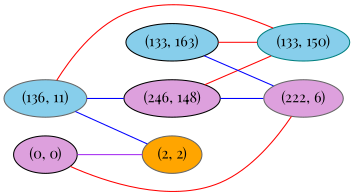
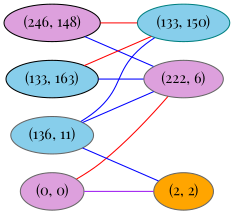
(152, 7) -> (116, 85)
(105, 98) -> (118, 107)
(45, 155) -> (52, 191)
